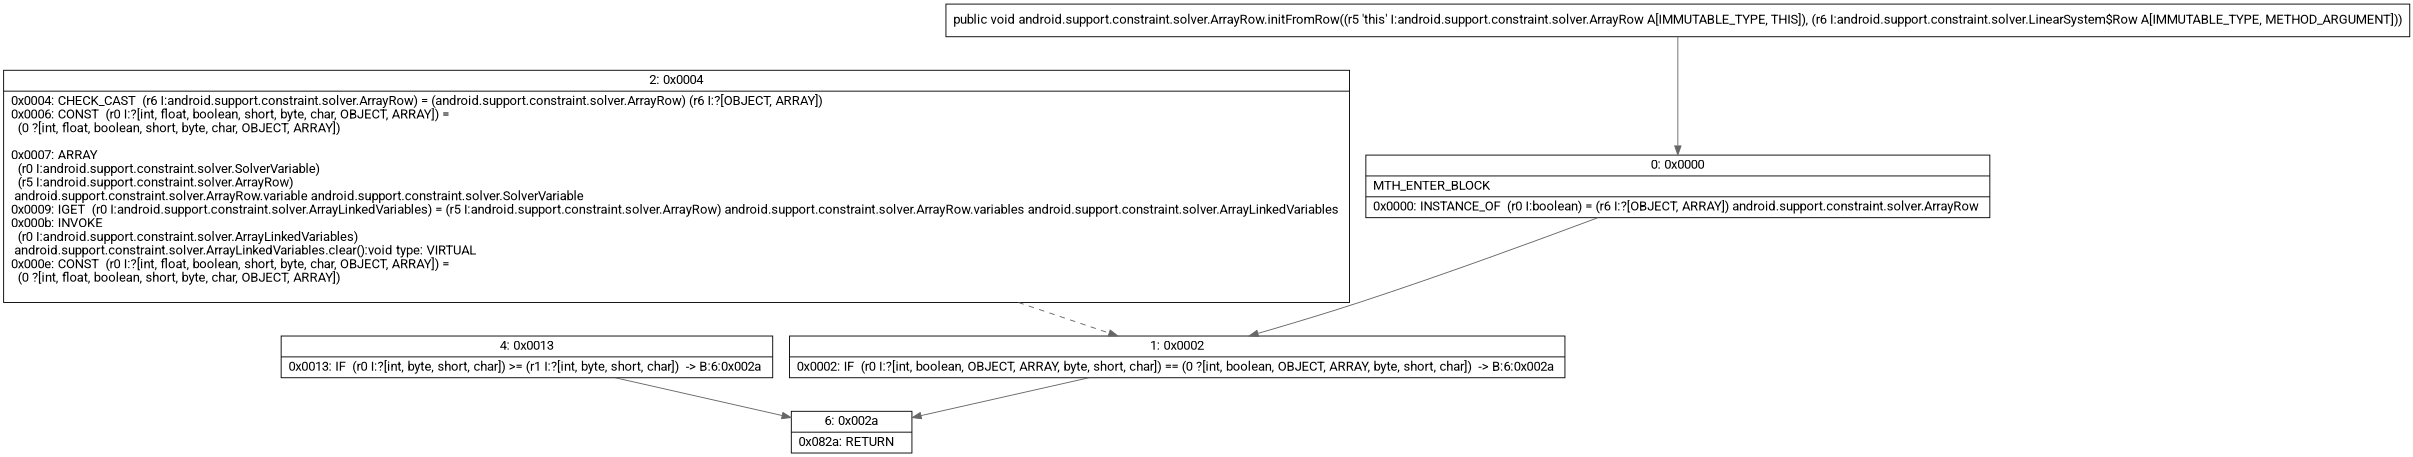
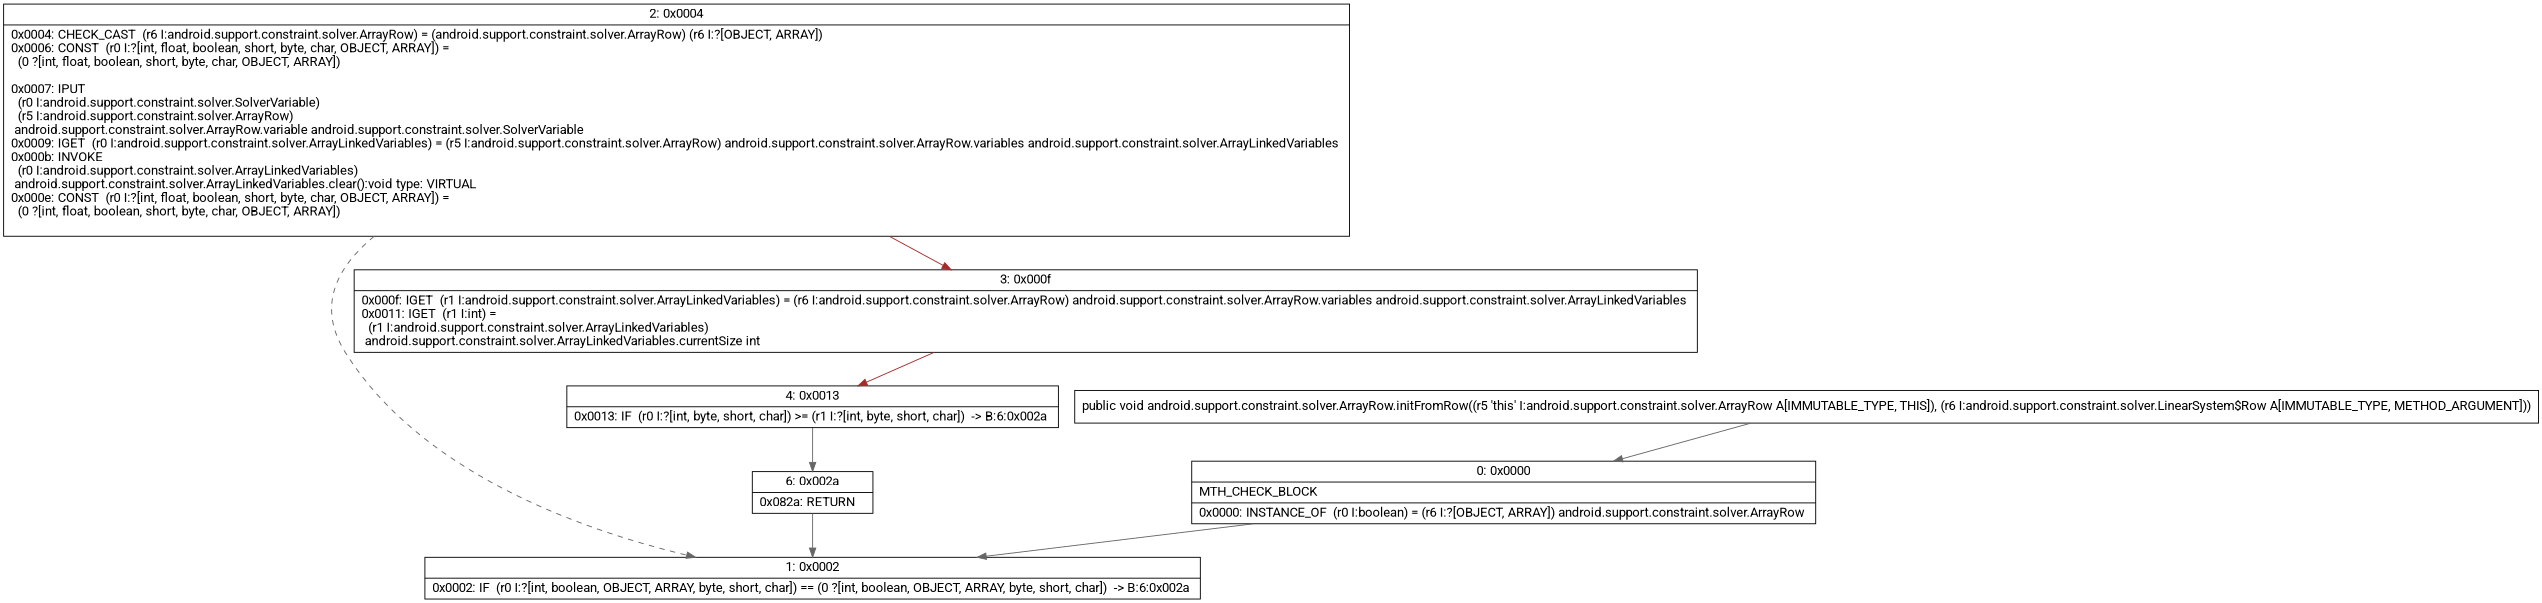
(58, 156) -> (52, 89)
(1432, 186) -> (1258, 492)
none -> (1026, 311)
(1005, 397) -> (813, 531)
